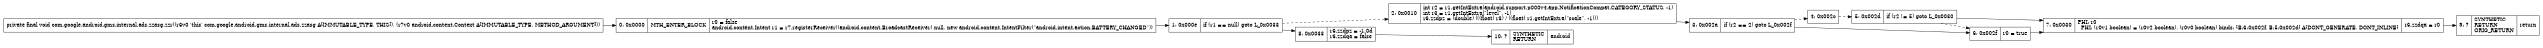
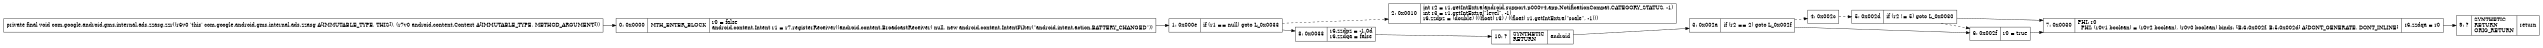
(1681, 22) -> (1629, 32)
